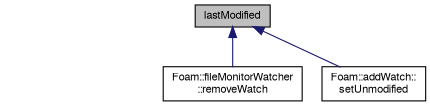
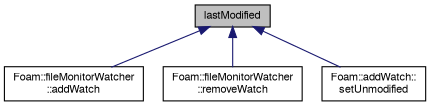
none -> (74, 84)
